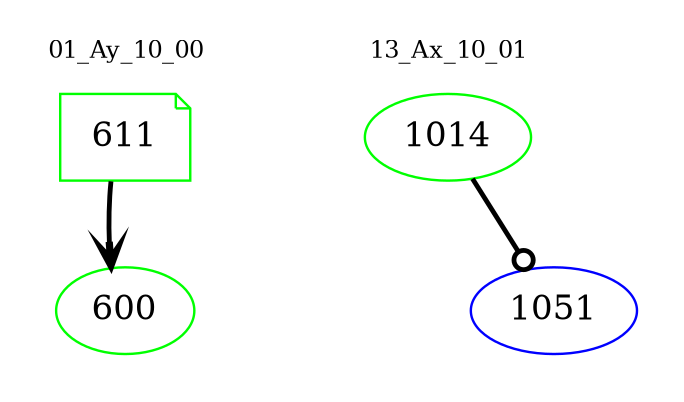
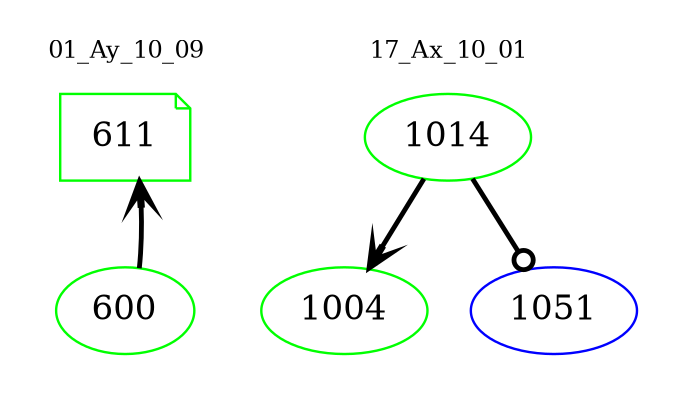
(126, 52) -> (126, 52)
(449, 52) -> (449, 52)
(109, 213) -> (141, 237)
none -> (344, 311)
